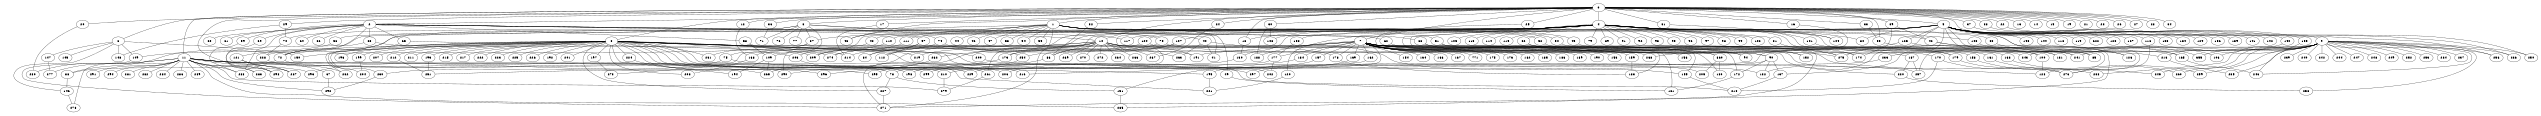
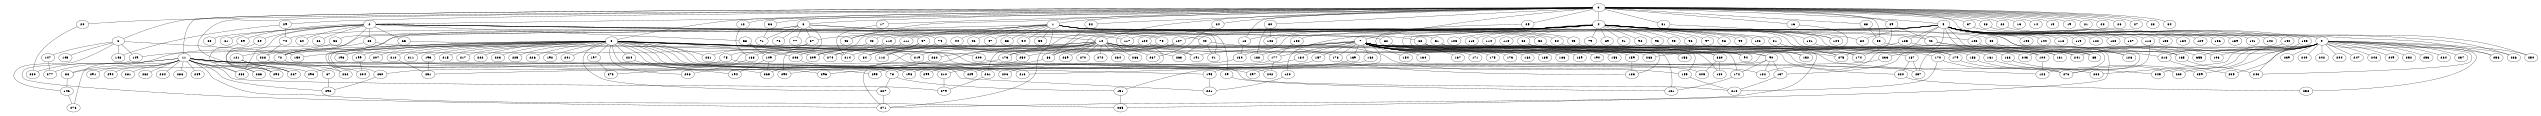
(2096, 41) -> (2096, 41)
(1441, 58) -> none
(1475, 58) -> (1475, 58)
